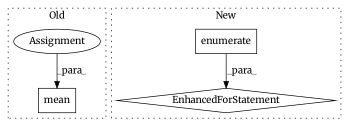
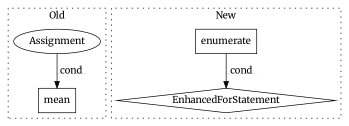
(72, 71) -> (72, 71)
(242, 71) -> (242, 71)
